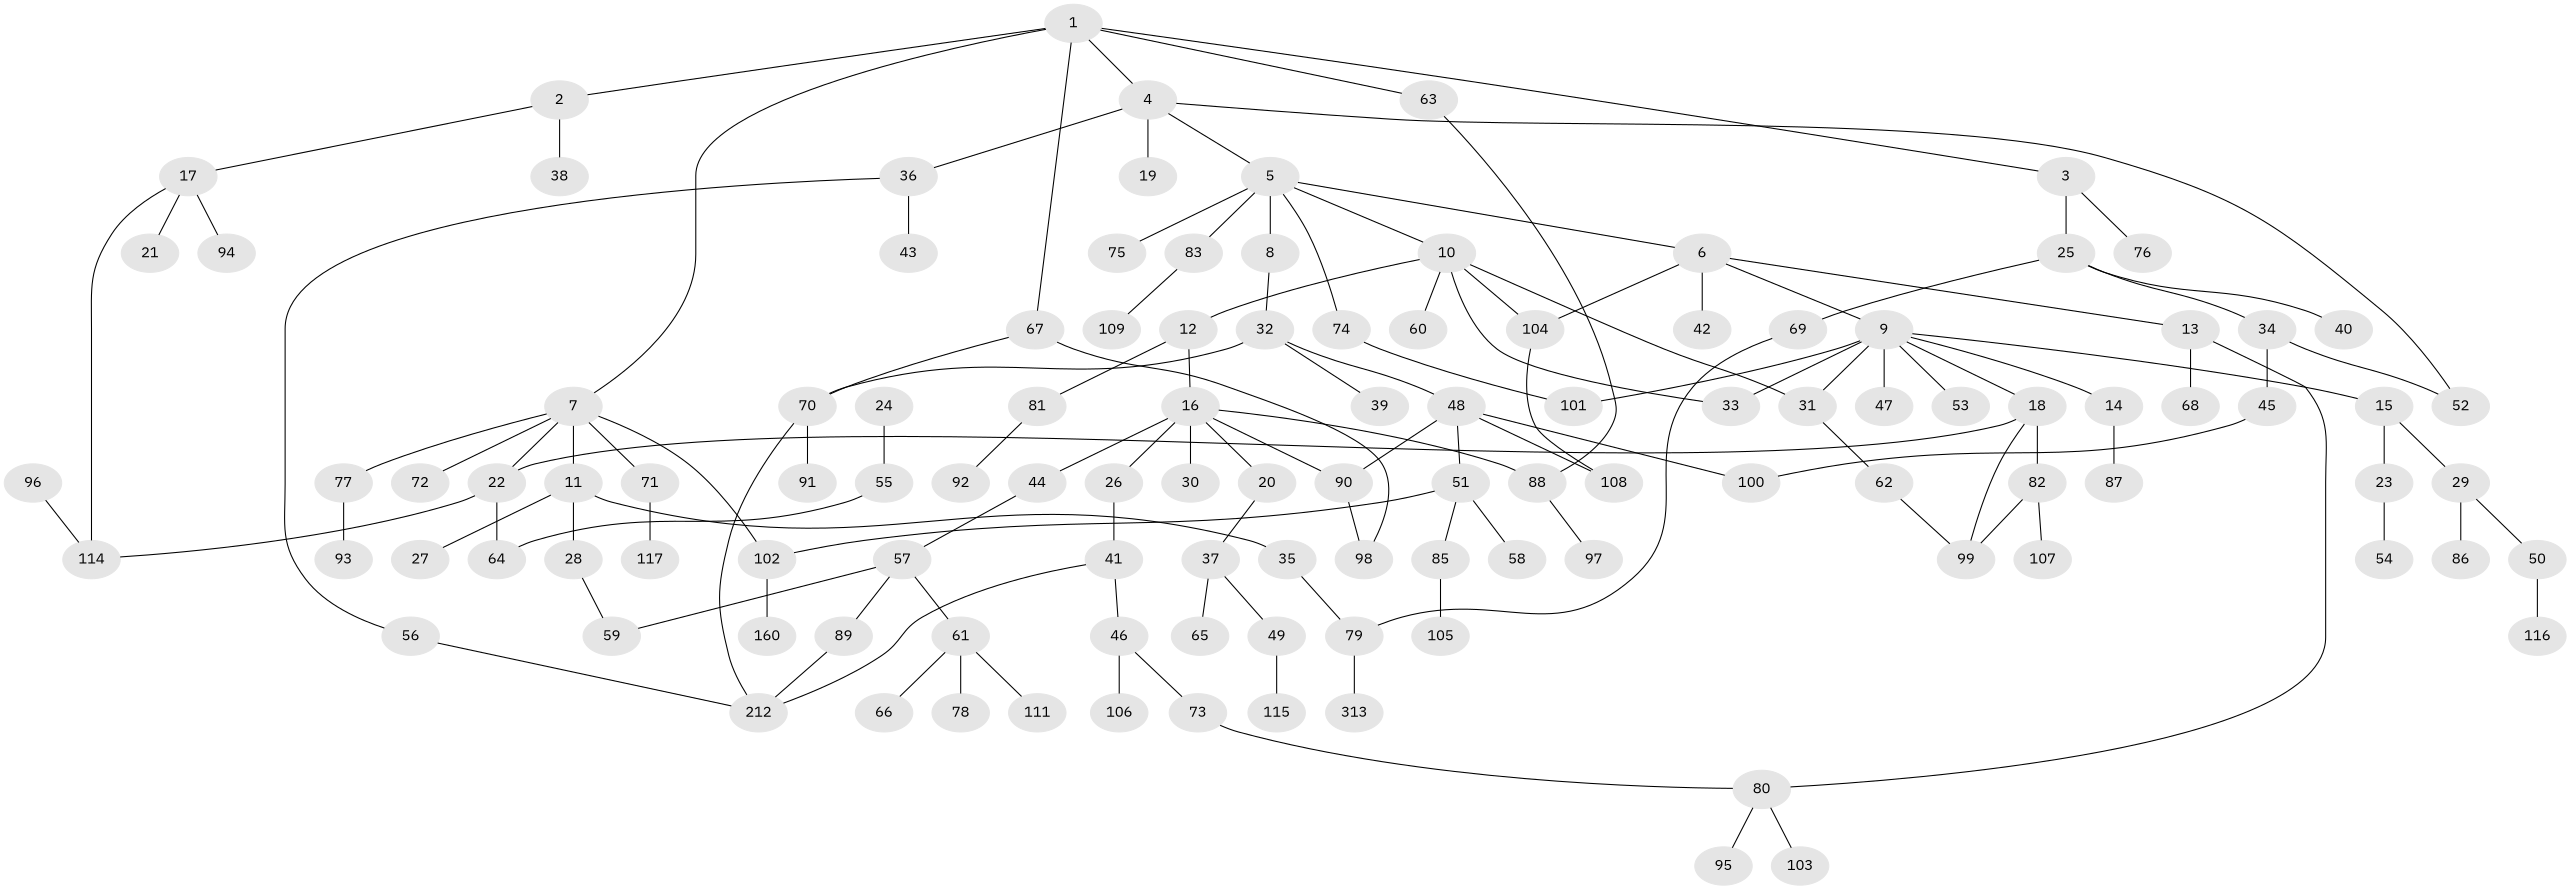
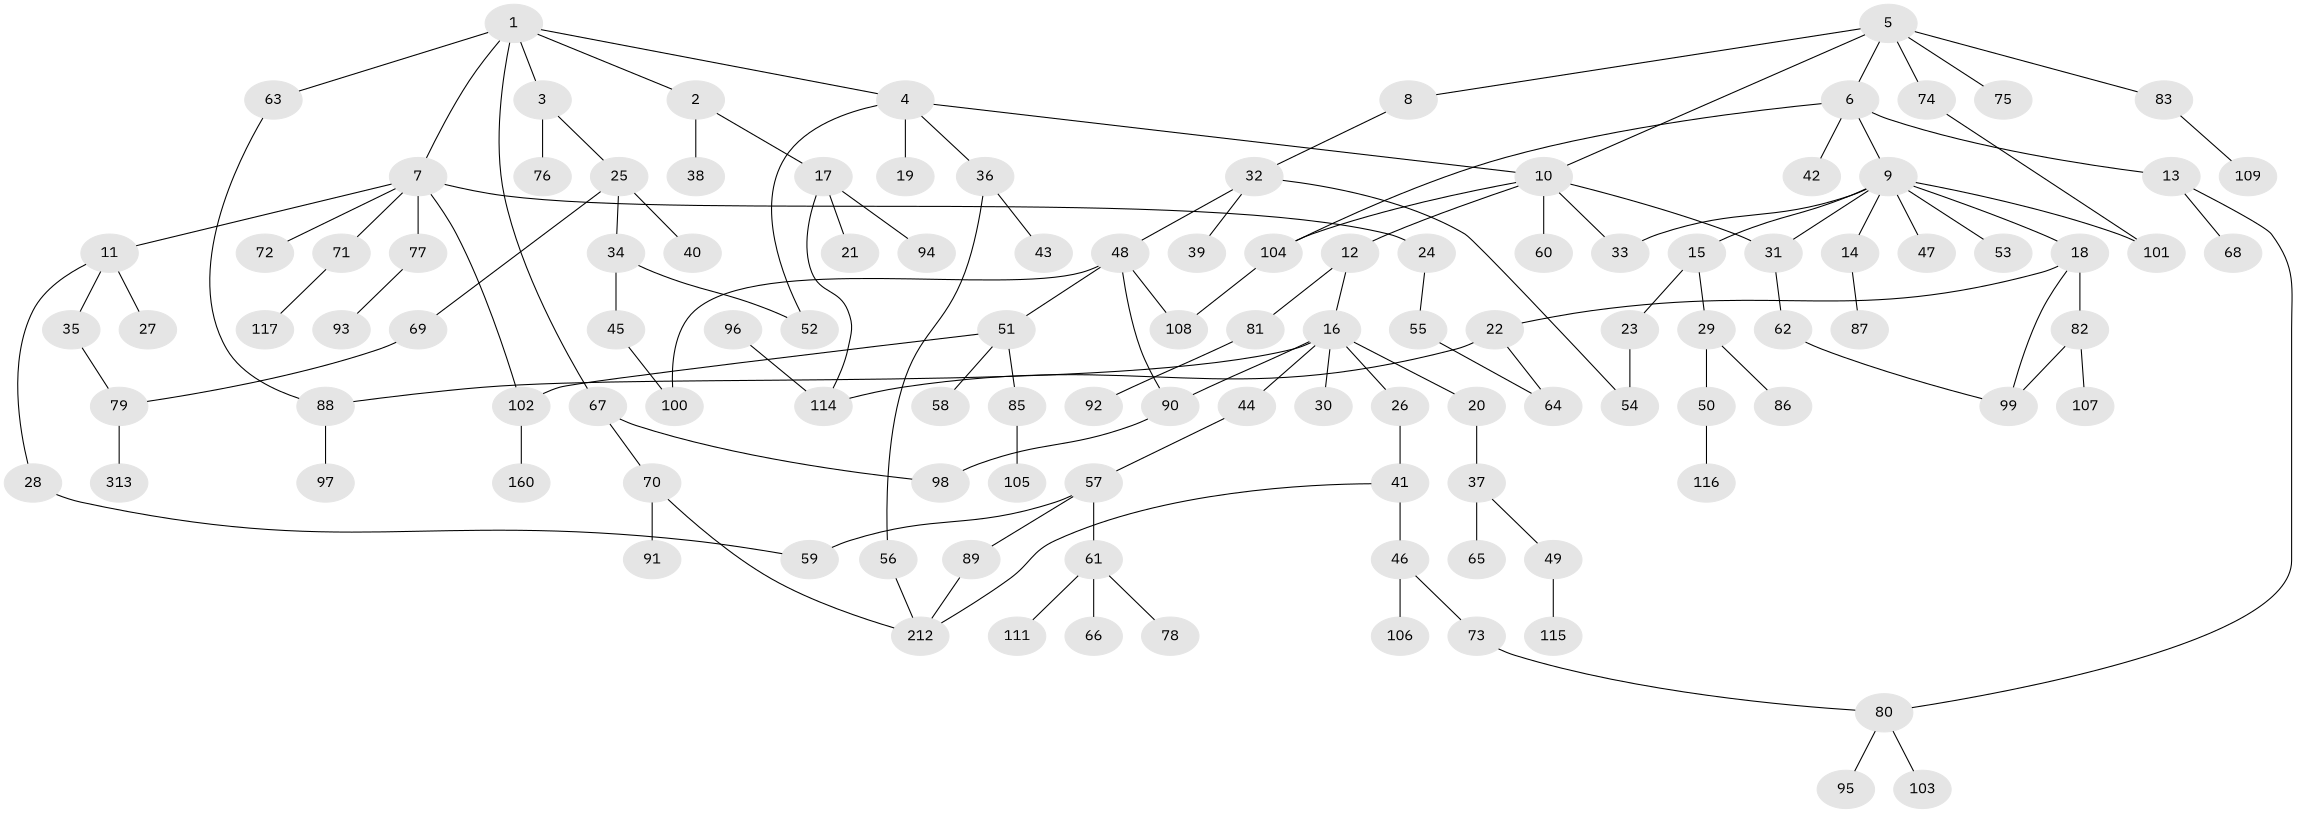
(1209, 138) -> (1225, 138)
(1036, 368) -> (1474, 243)
(535, 445) -> (926, 206)
